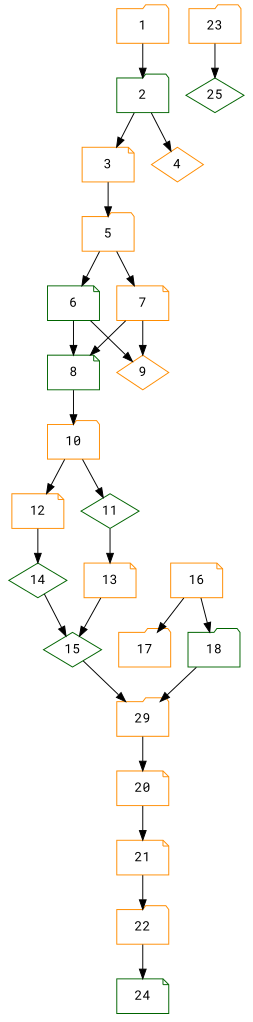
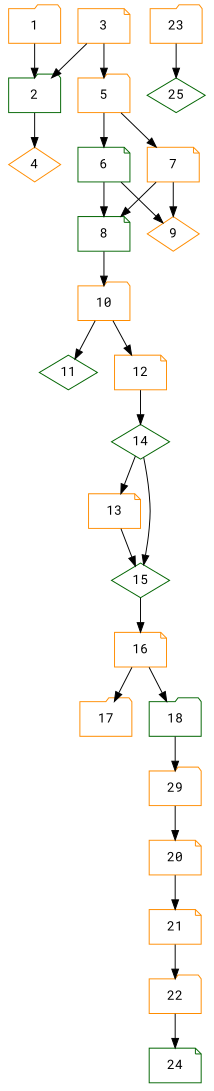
(128, 126) -> (73, 57)
(110, 541) -> (130, 470)
(101, 678) -> (141, 610)
